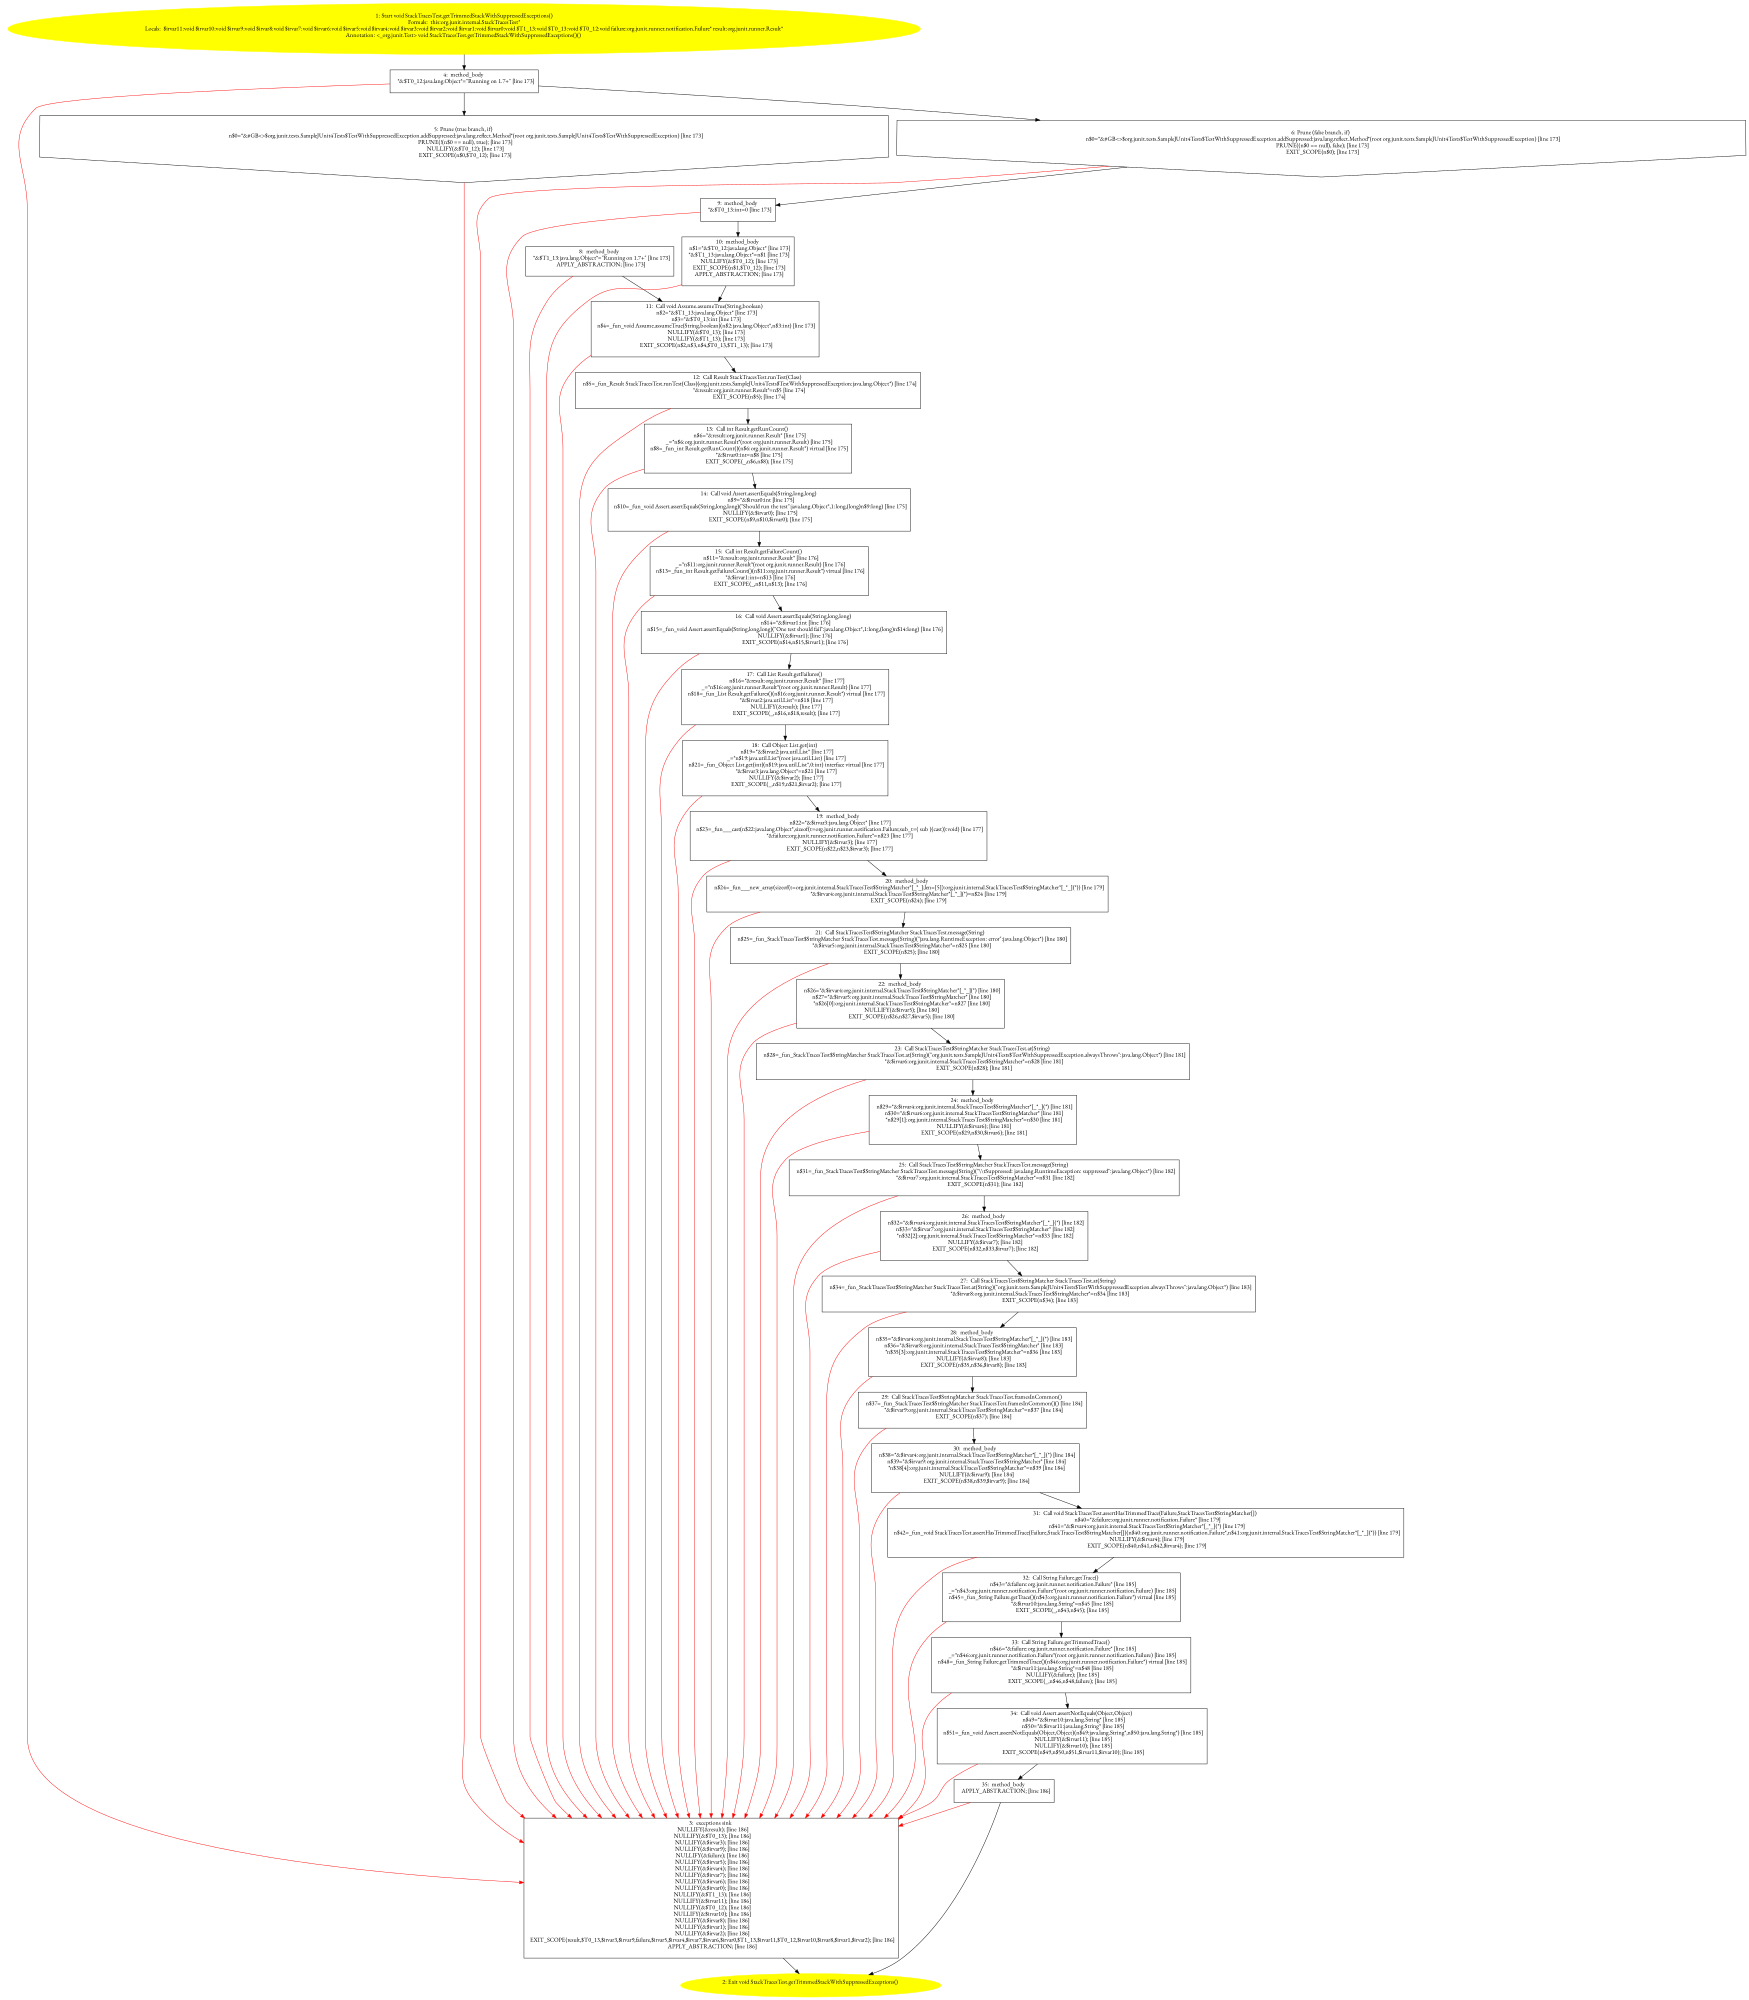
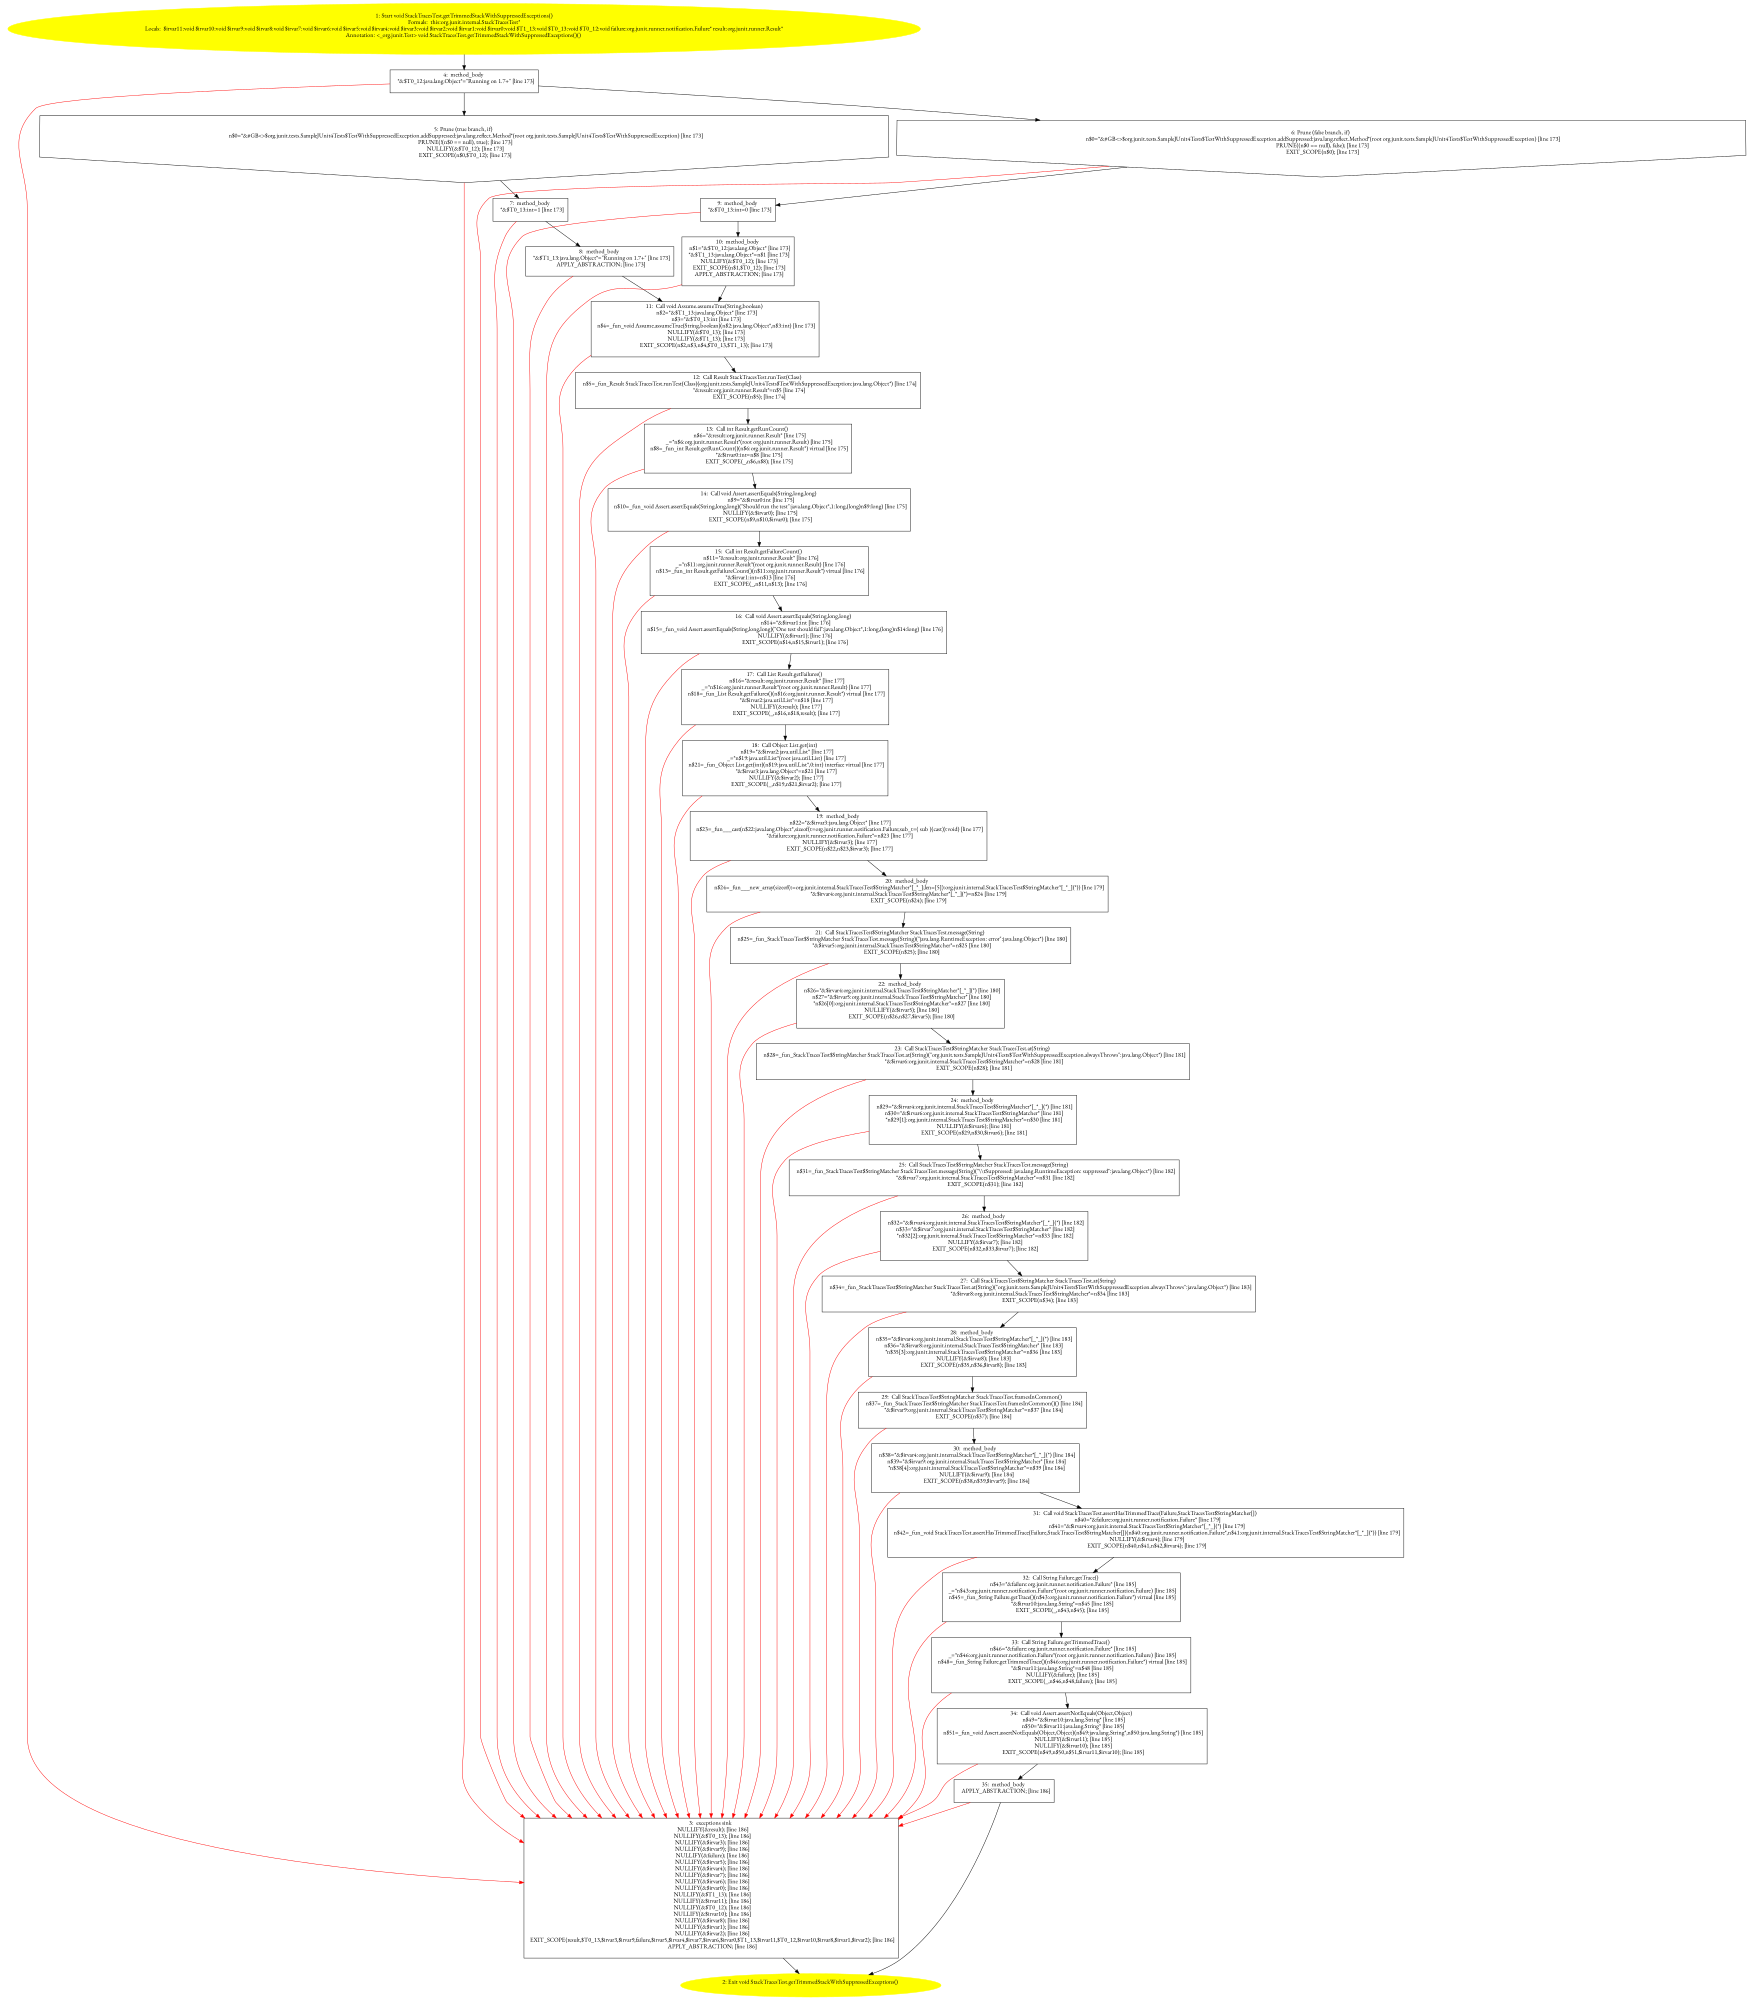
none -> (530, 210)
